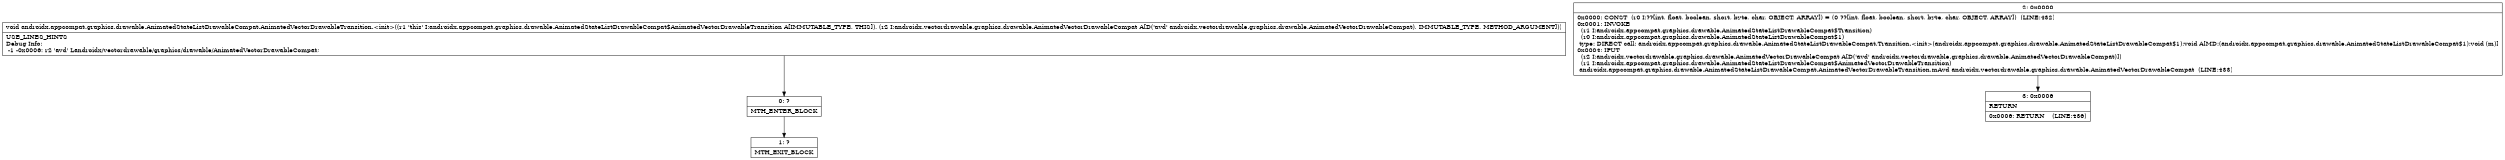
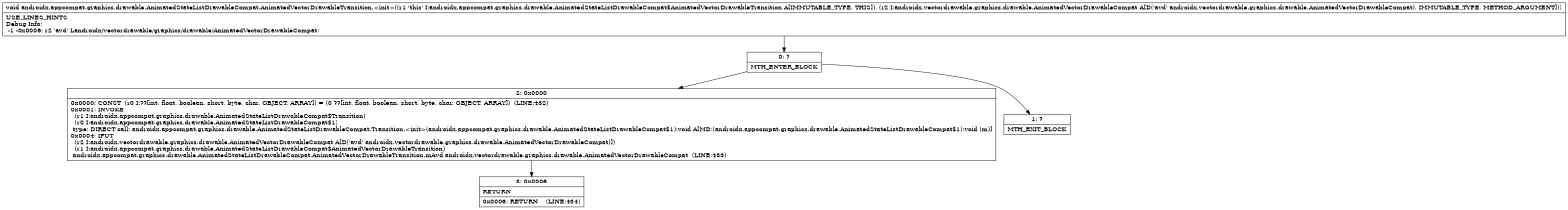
none -> (715, 79)
(2038, 116) -> (532, 202)
